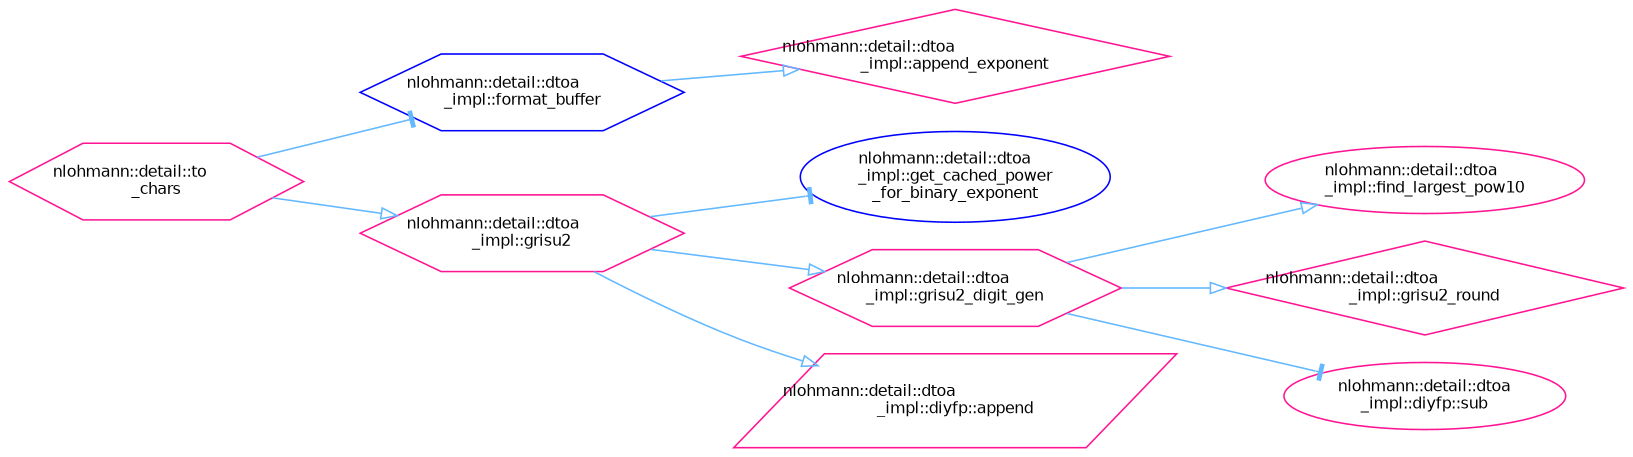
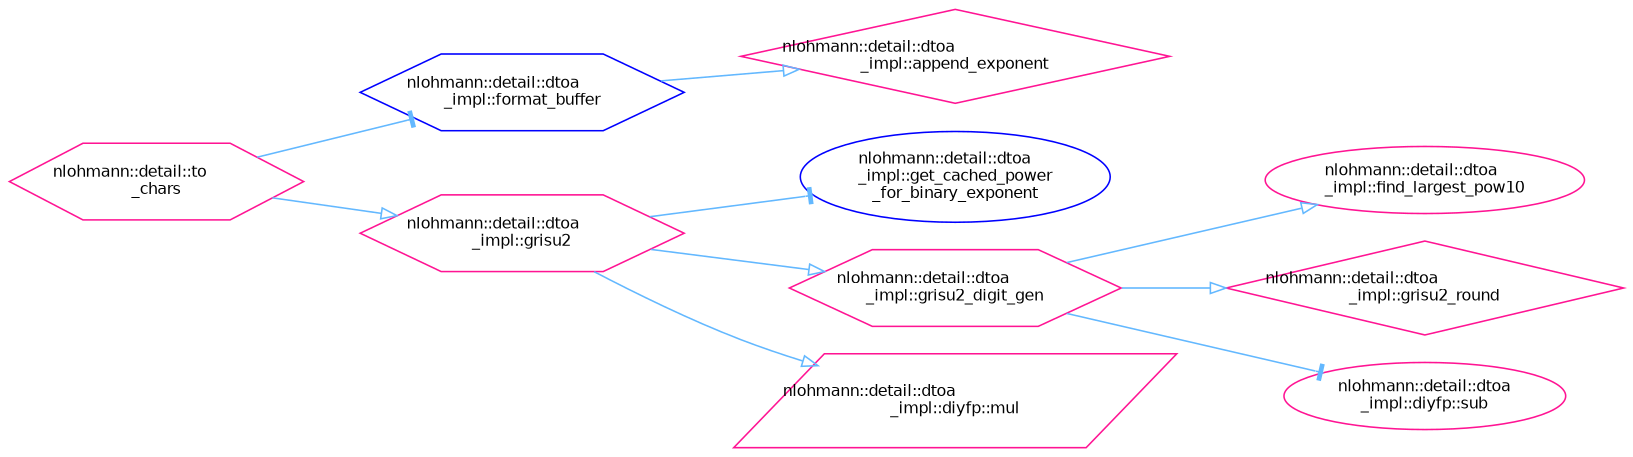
(955, 401) -> (955, 401)
